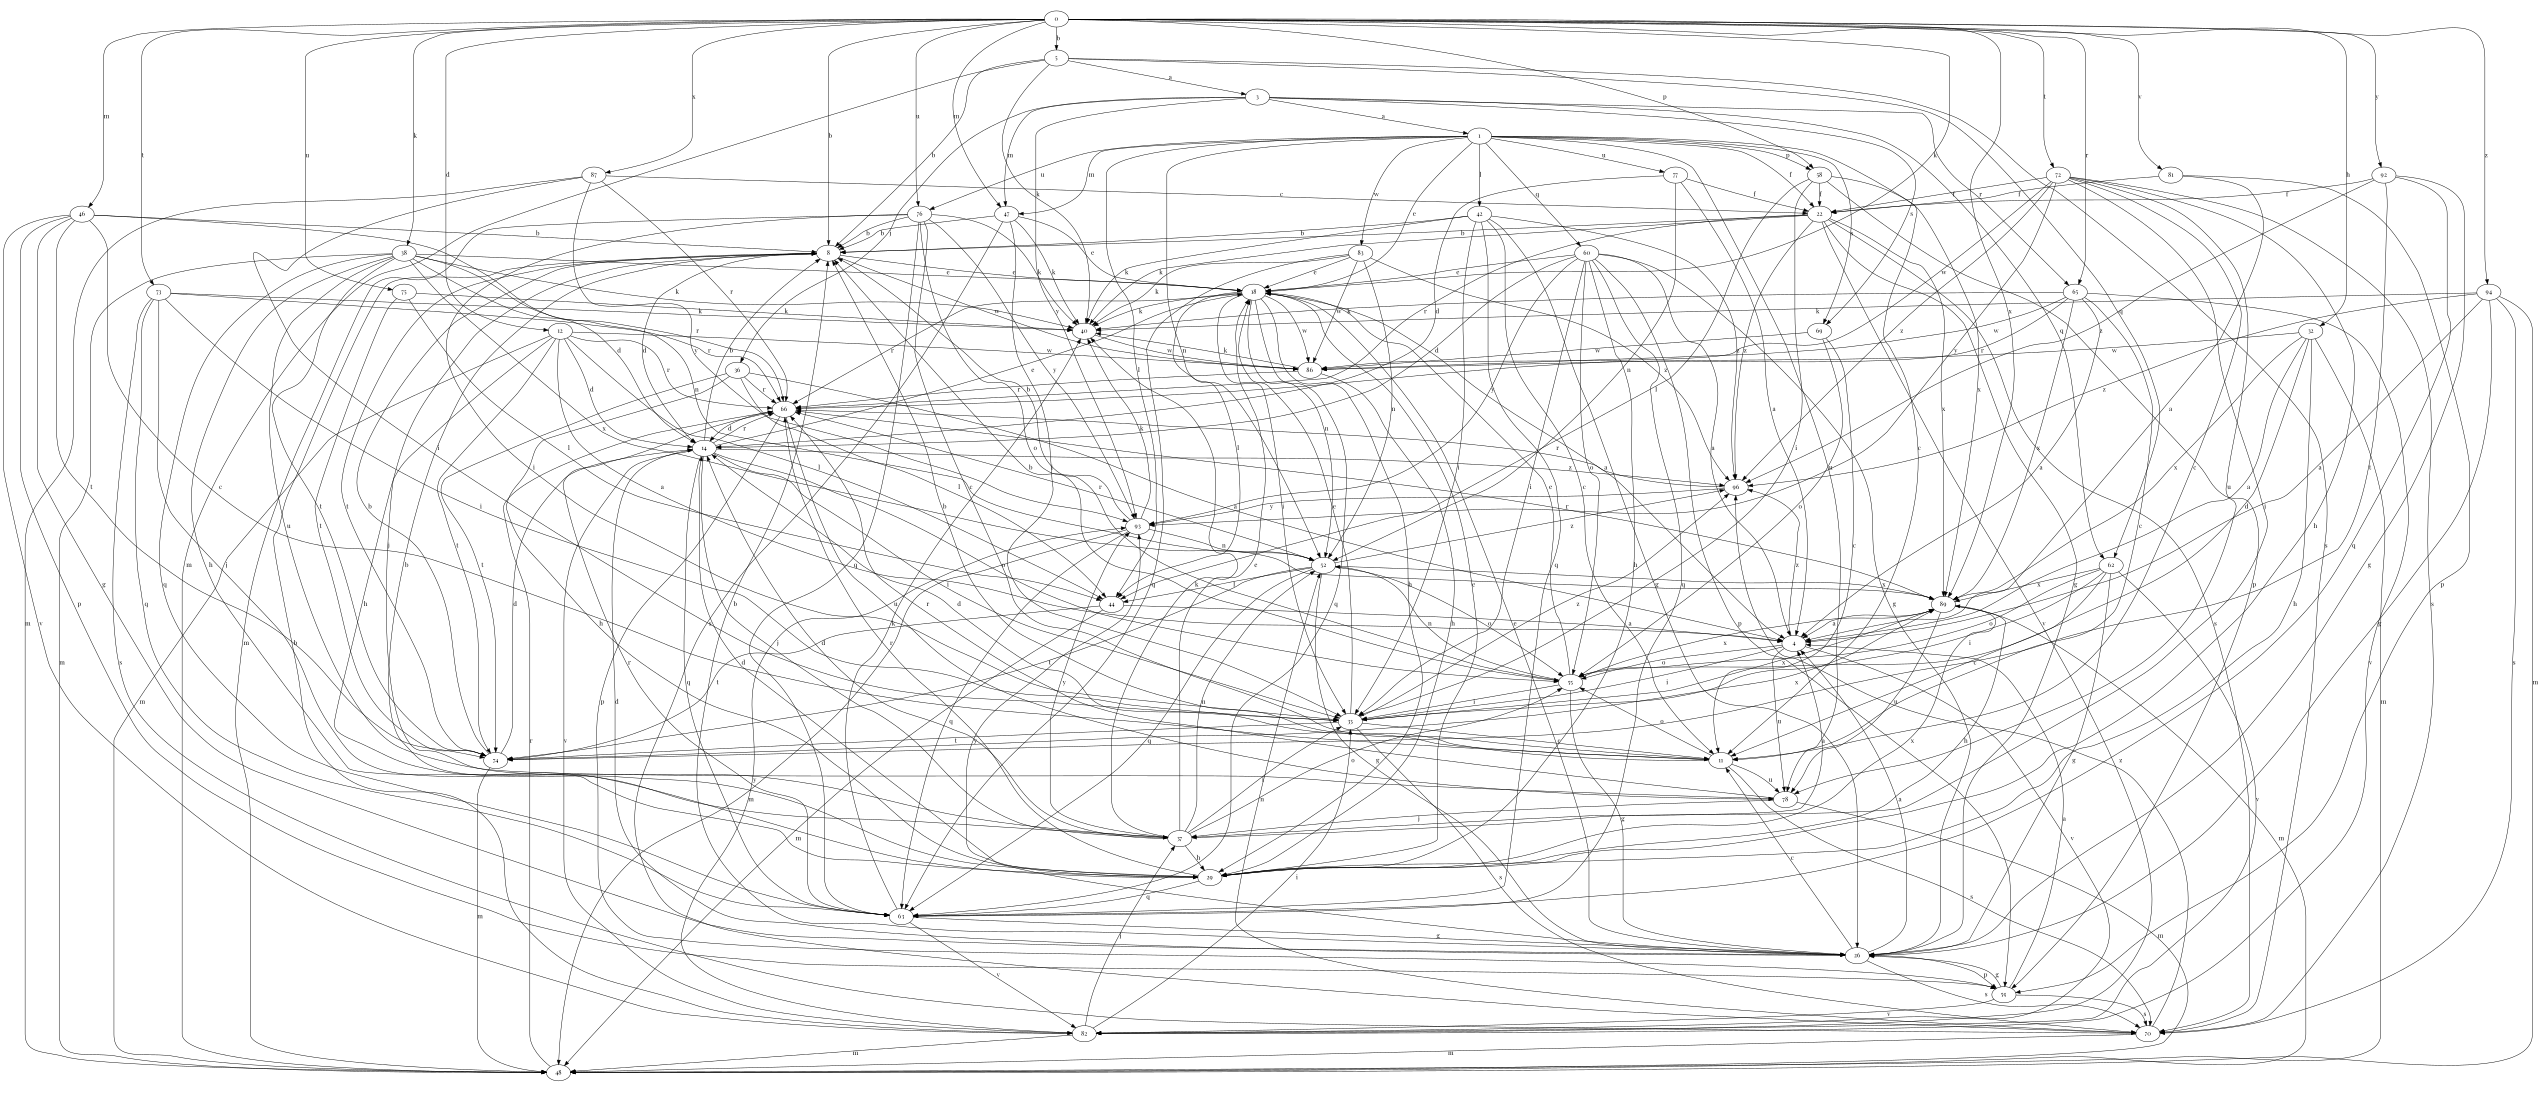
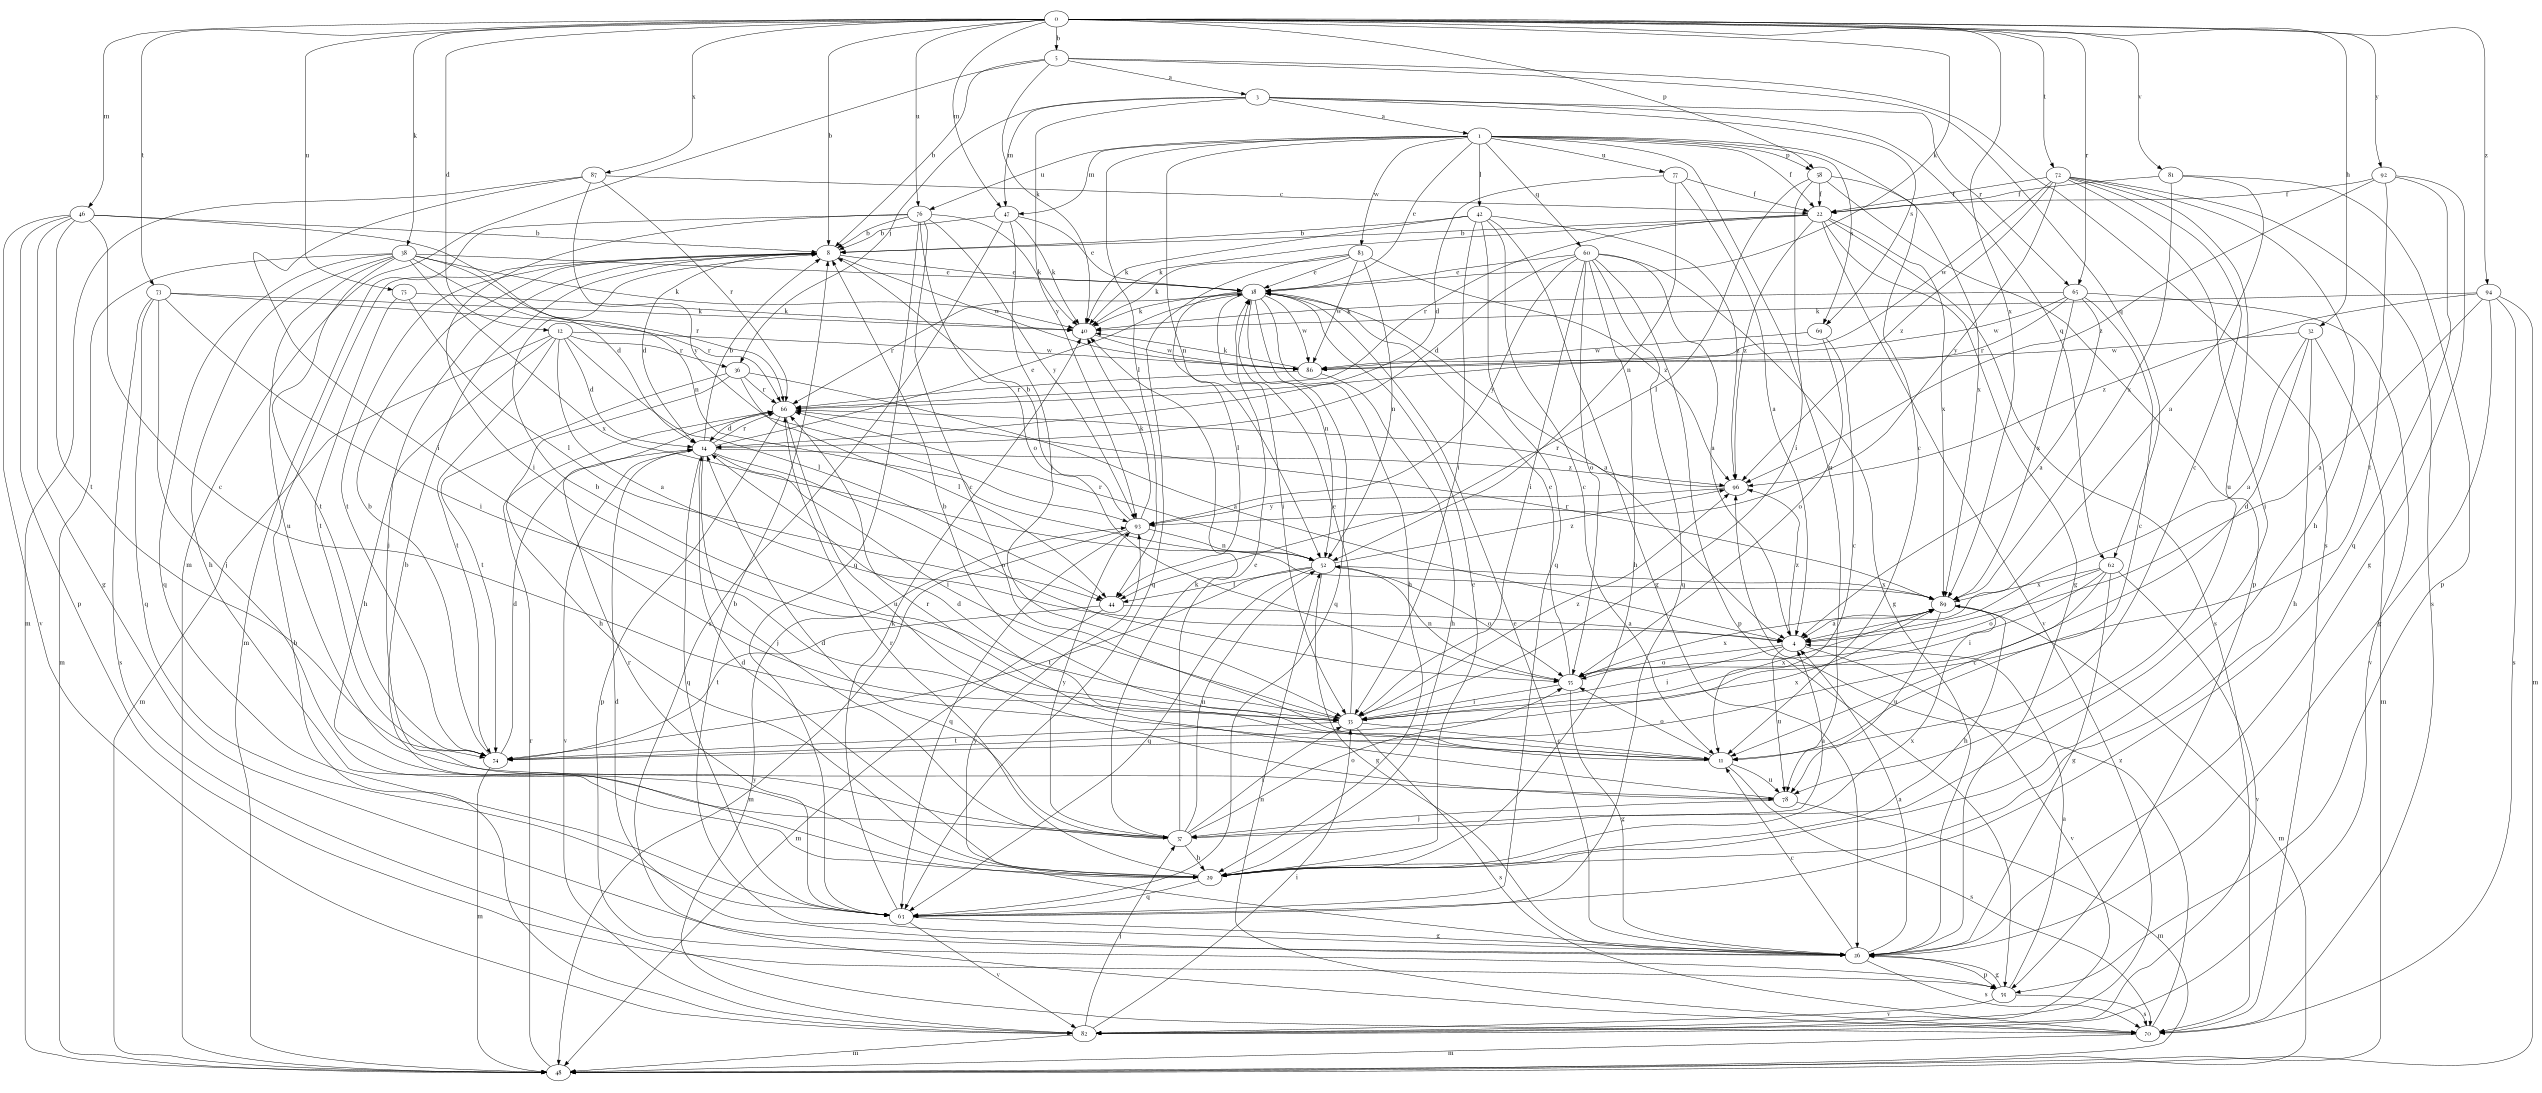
(666, 375) -> (647, 345)
(2148, 492) -> (2111, 413)
(1130, 570) -> (720, 560)
